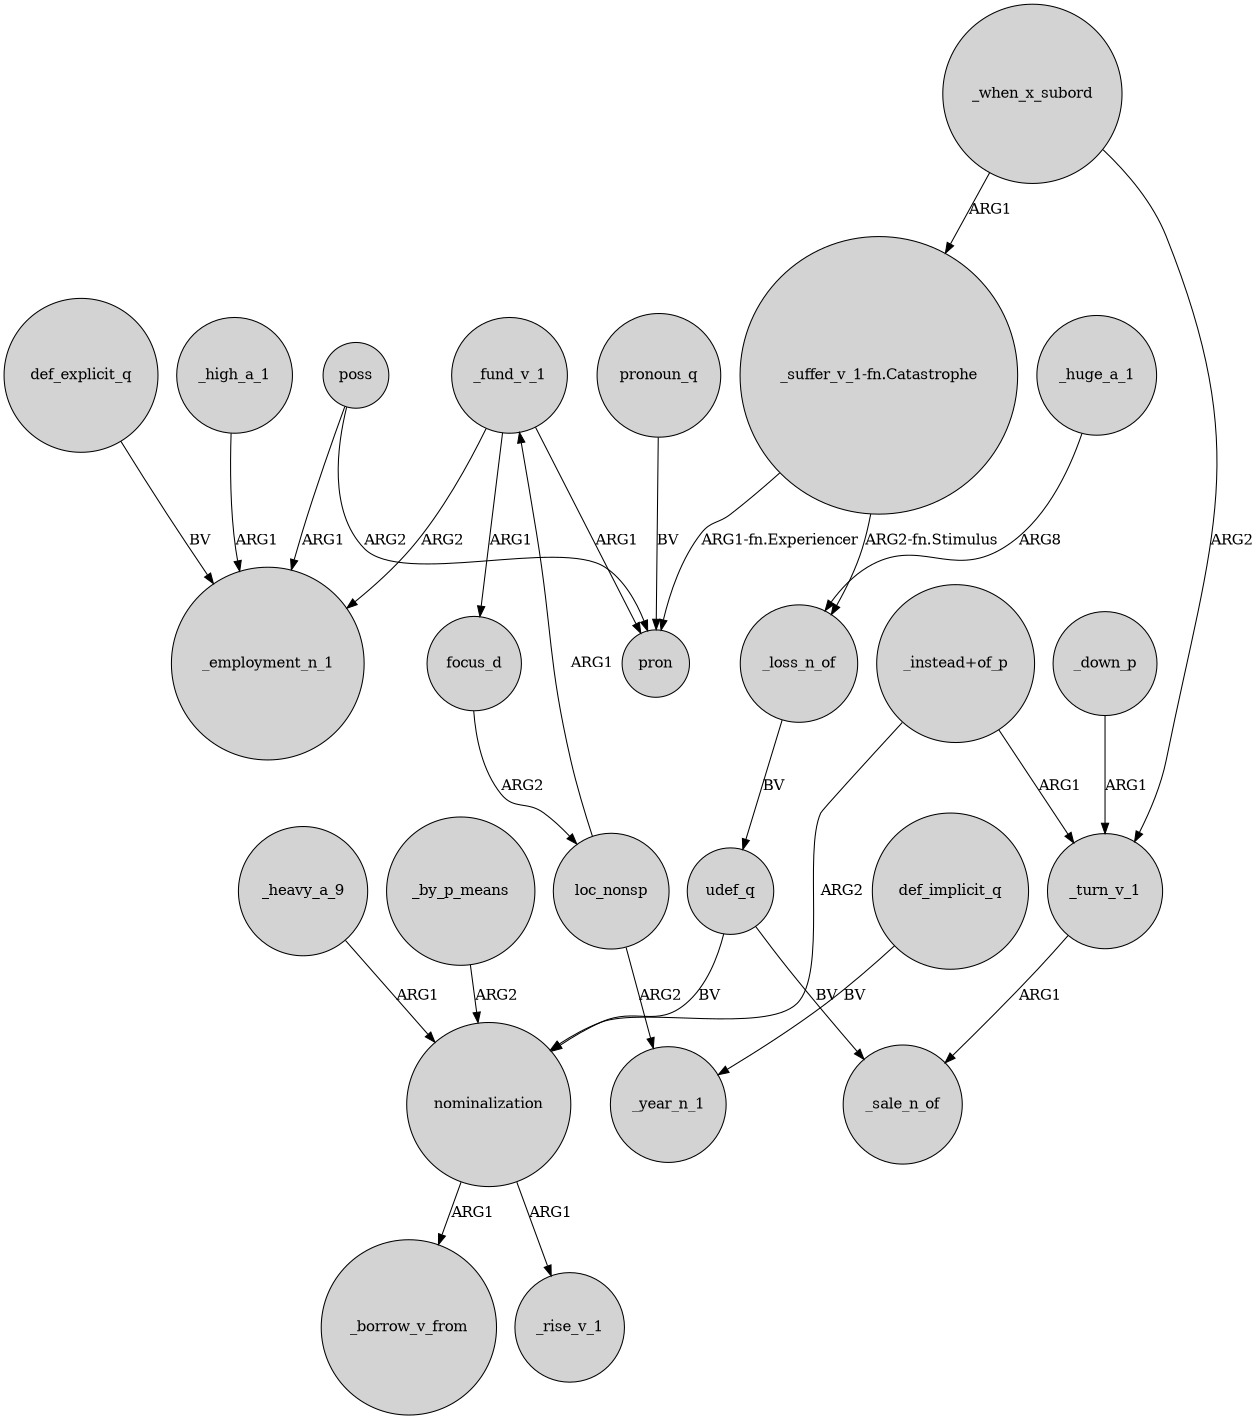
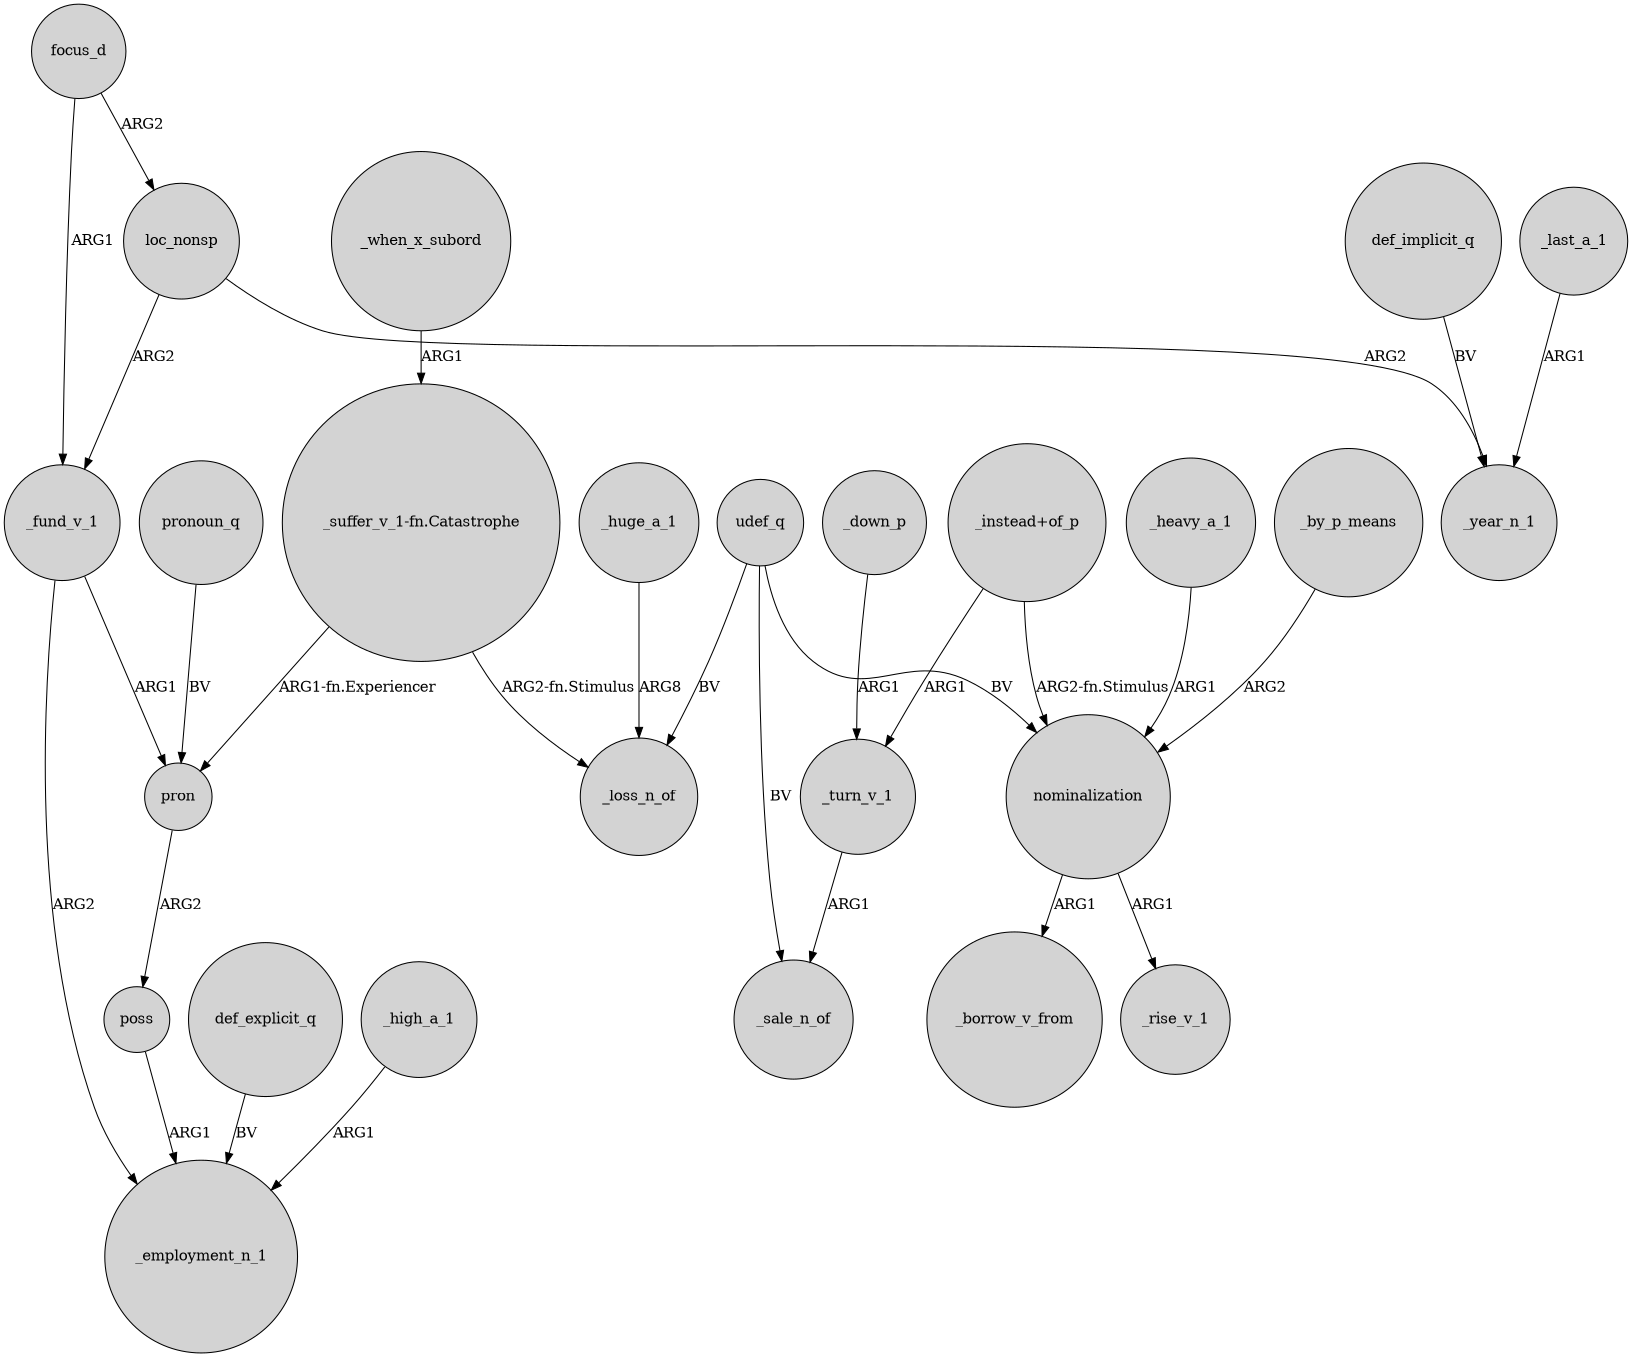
none -> (1574, 241)
(1216, 482) -> none
(492, 520) -> (67, 276)
(443, 564) -> (158, 903)
(592, 664) -> (154, 357)
(764, 780) -> (713, 651)
(303, 891) -> (1191, 523)
(842, 891) -> (1103, 688)
